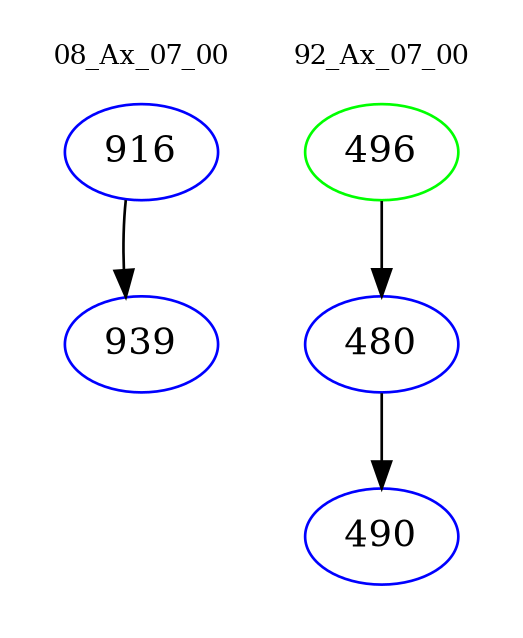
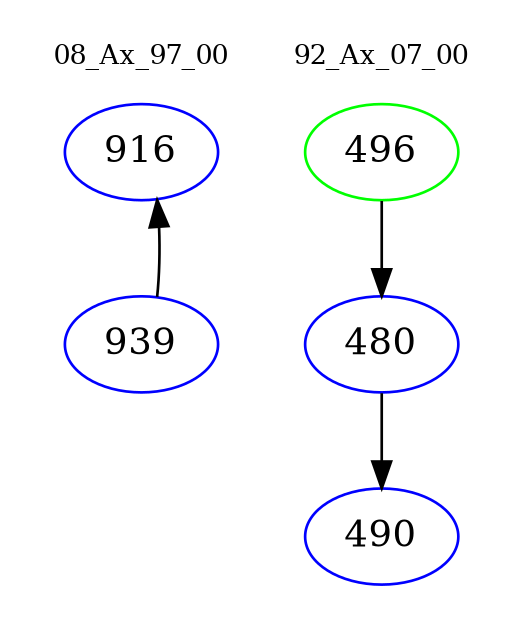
(141, 57) -> (141, 57)
(124, 235) -> (159, 262)
